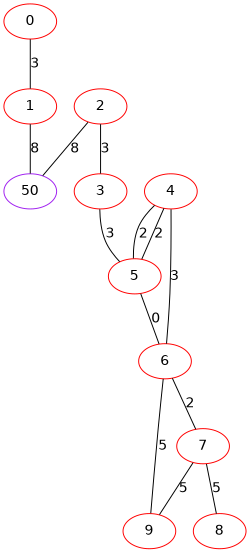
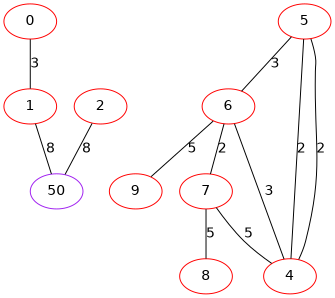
(101, 191) -> none
(156, 319) -> (275, 64)
(176, 489) -> (241, 238)
